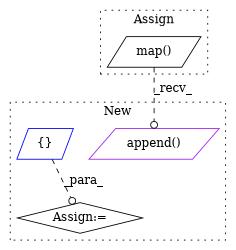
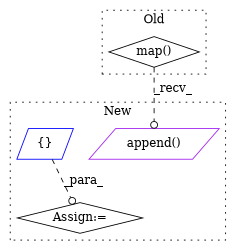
(154, 20) -> (154, 20)
(154, 52) -> (154, 52)
